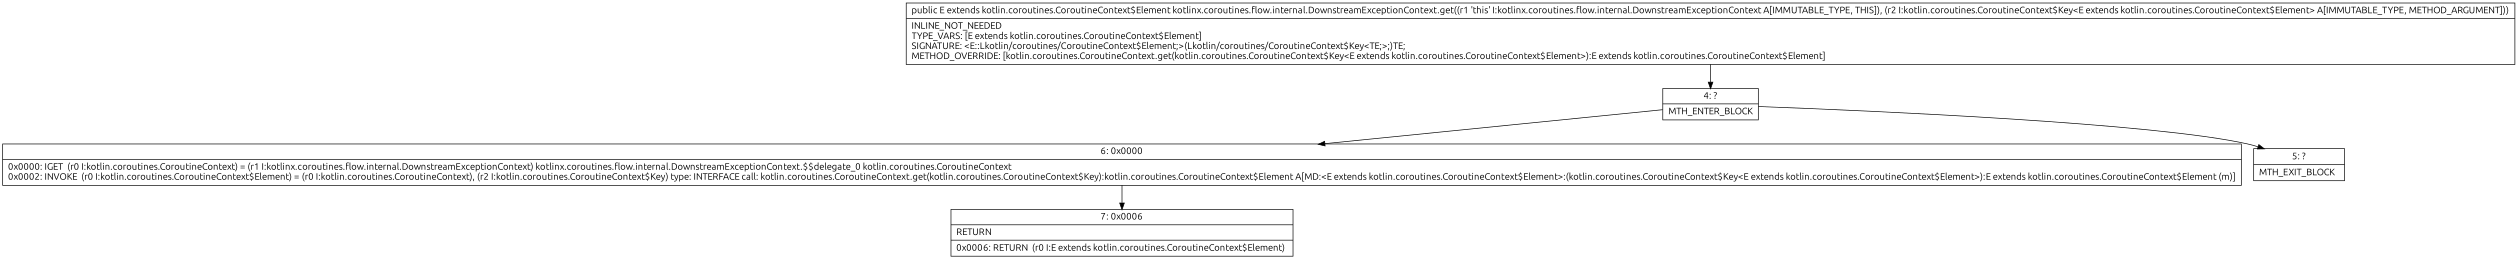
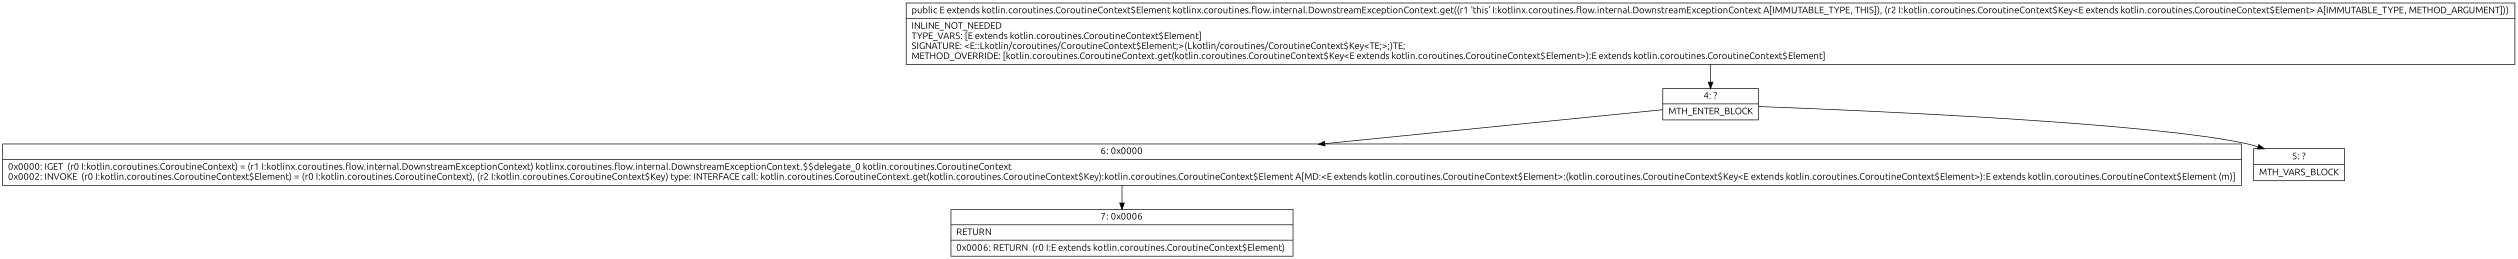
(2297, 172) -> (2299, 172)
